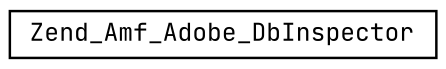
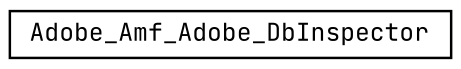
(223, 35) -> (231, 35)
